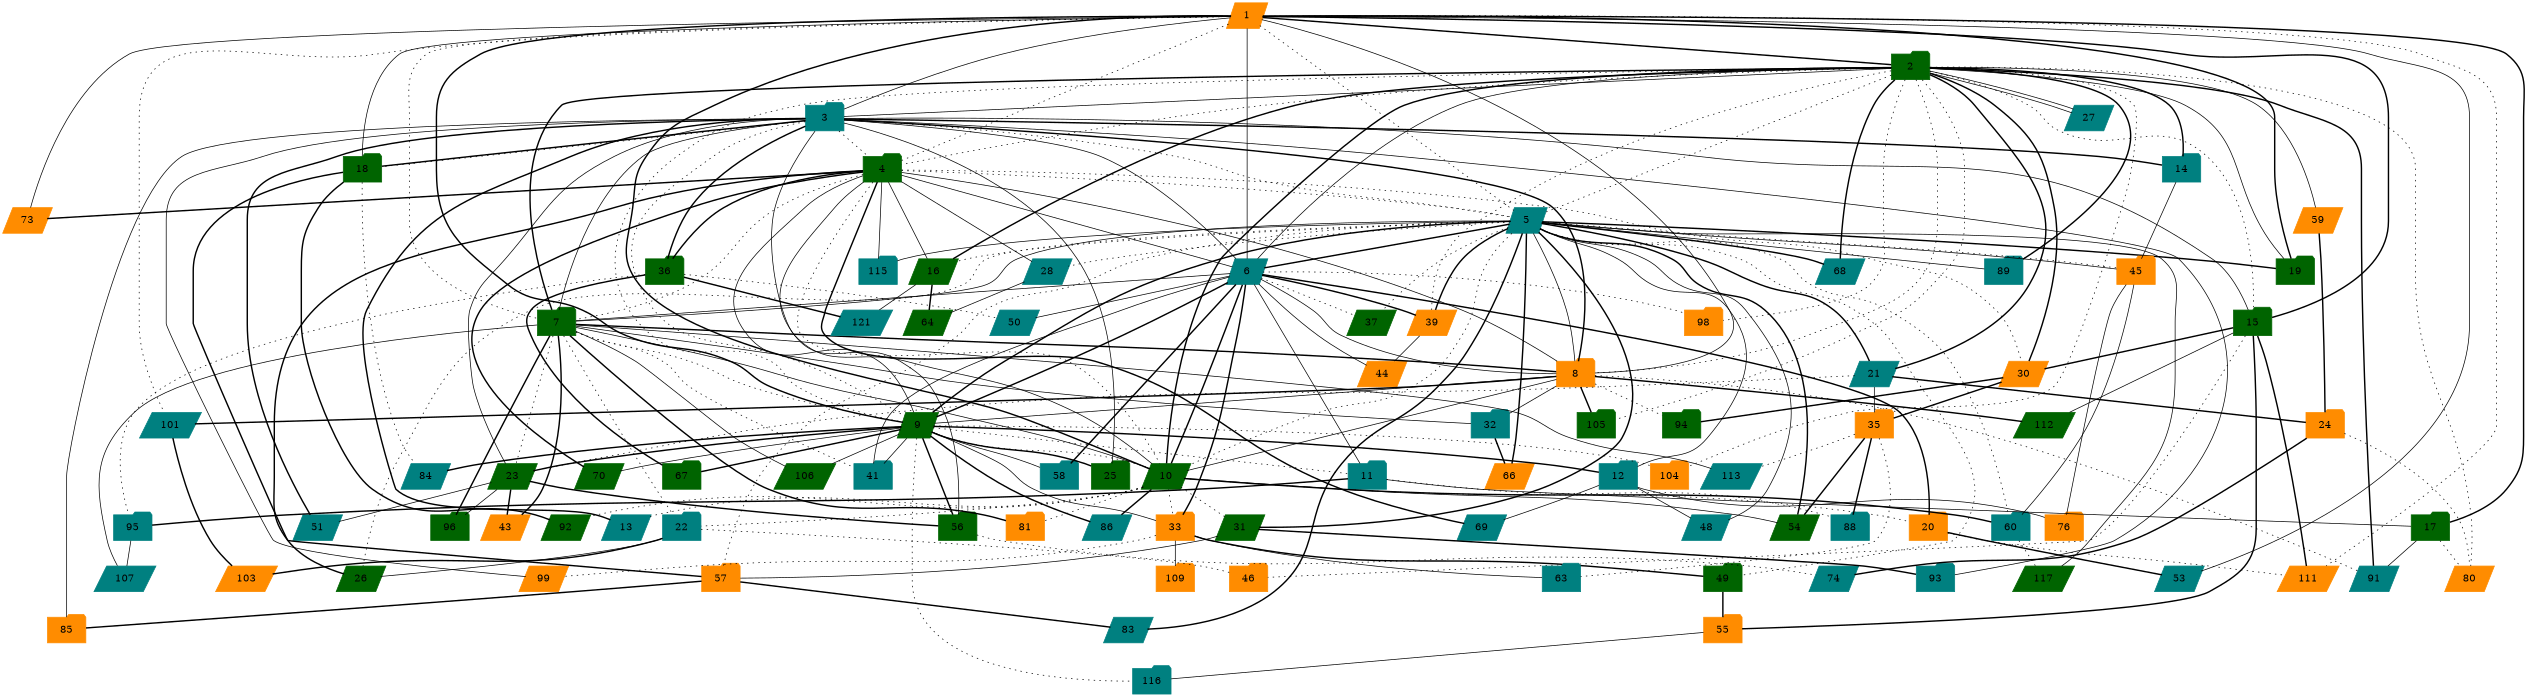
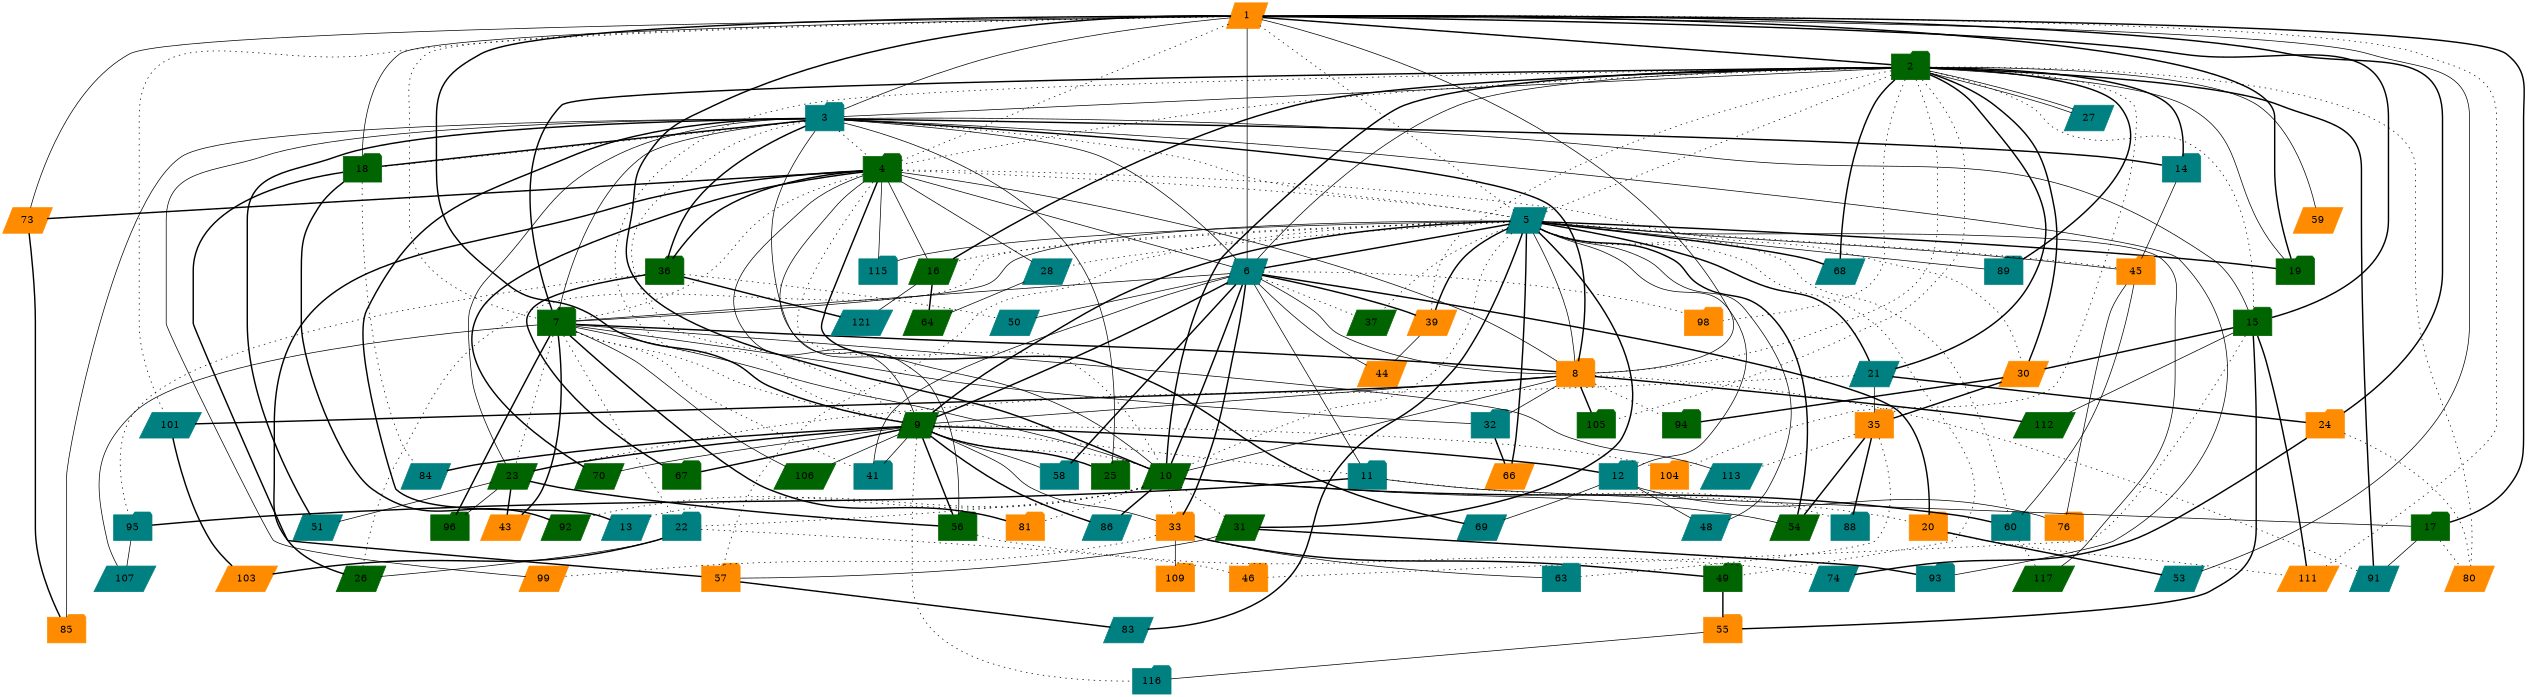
(2323, 323) -> (2190, 40)
(394, 605) -> (35, 427)
